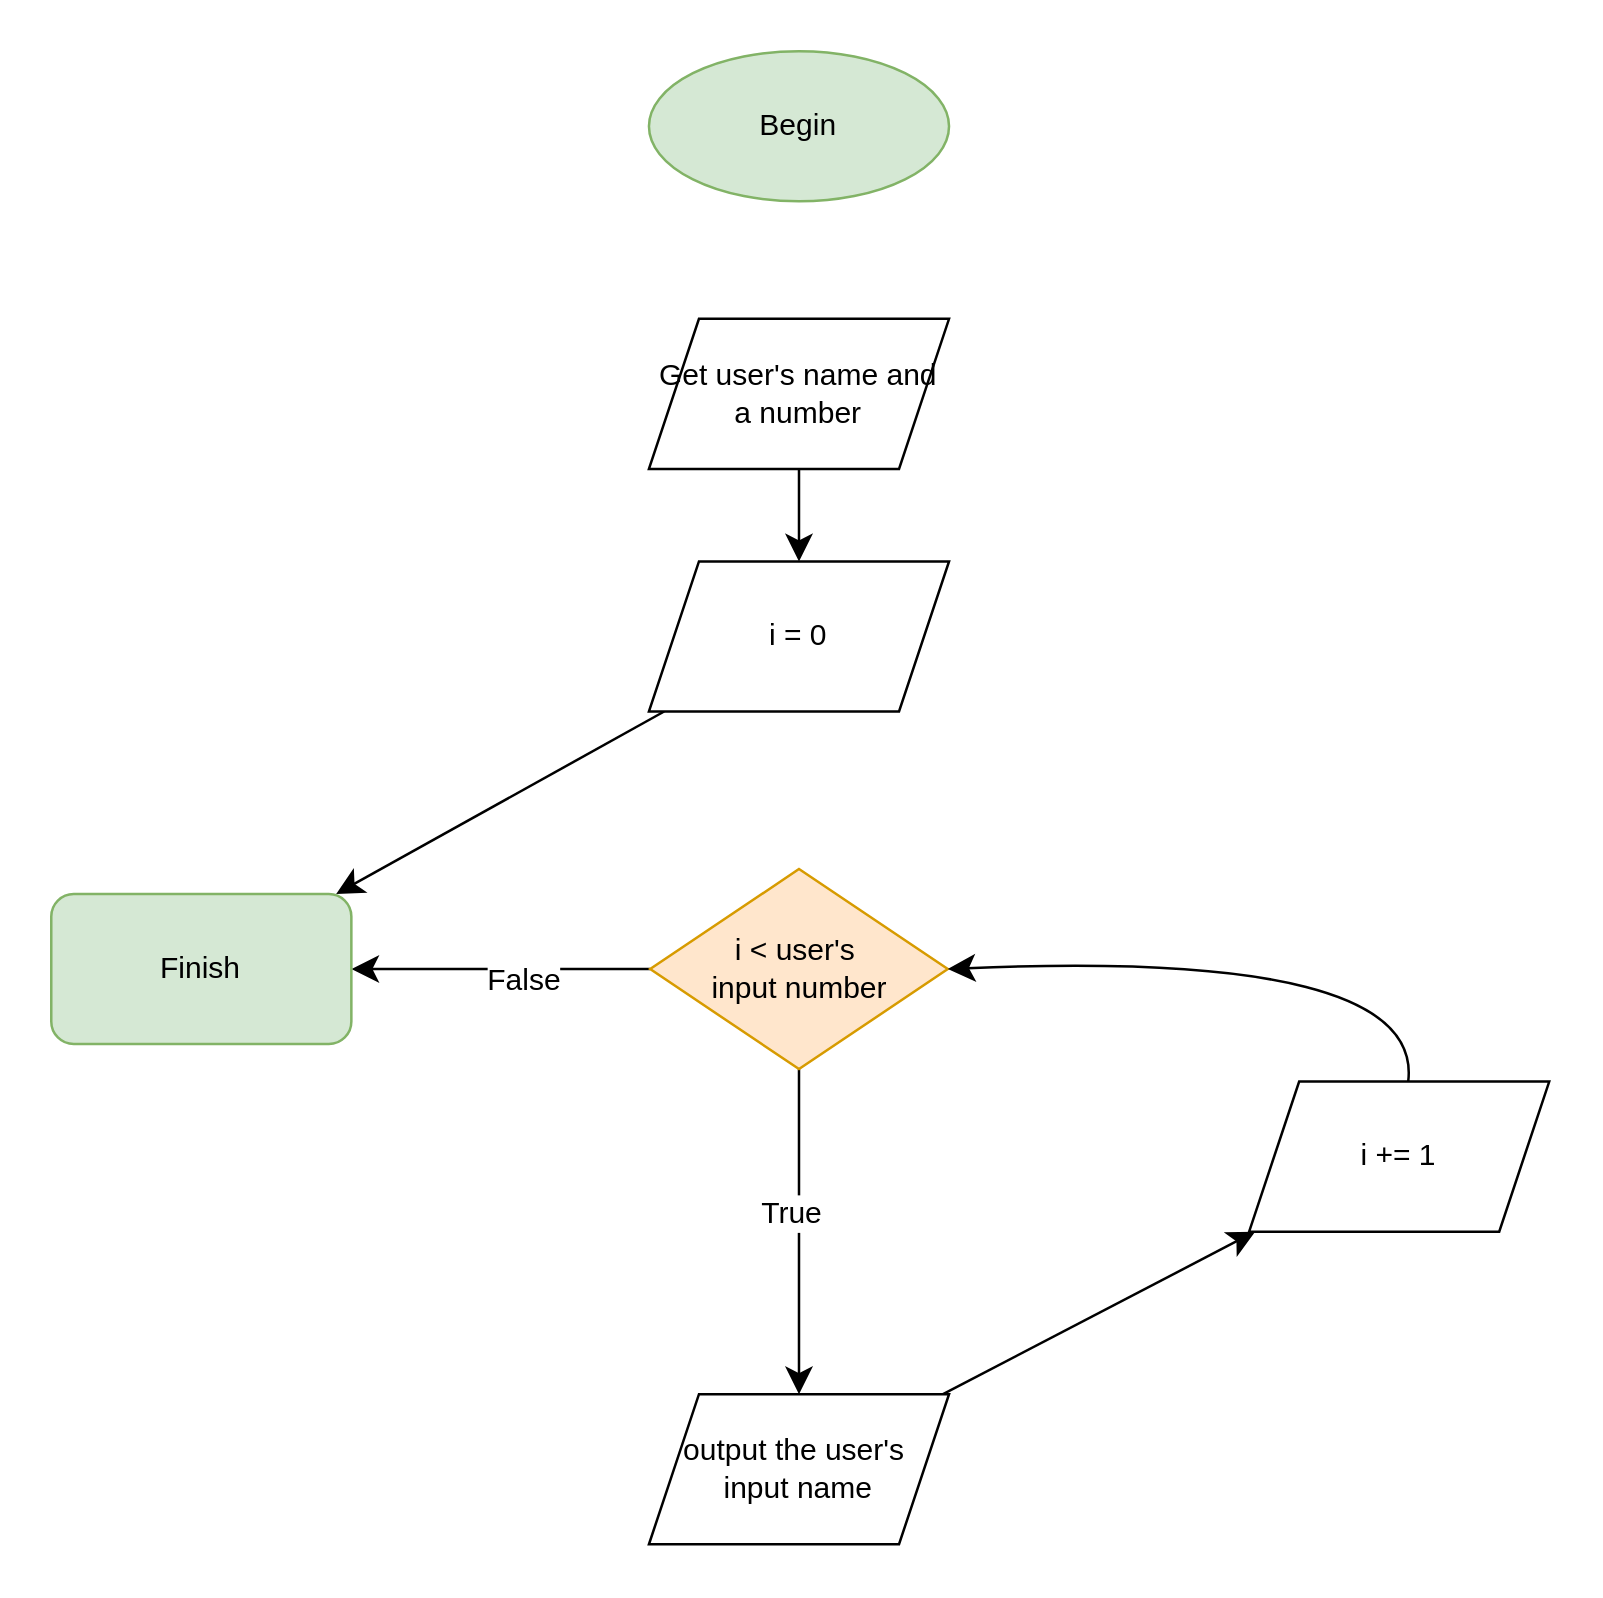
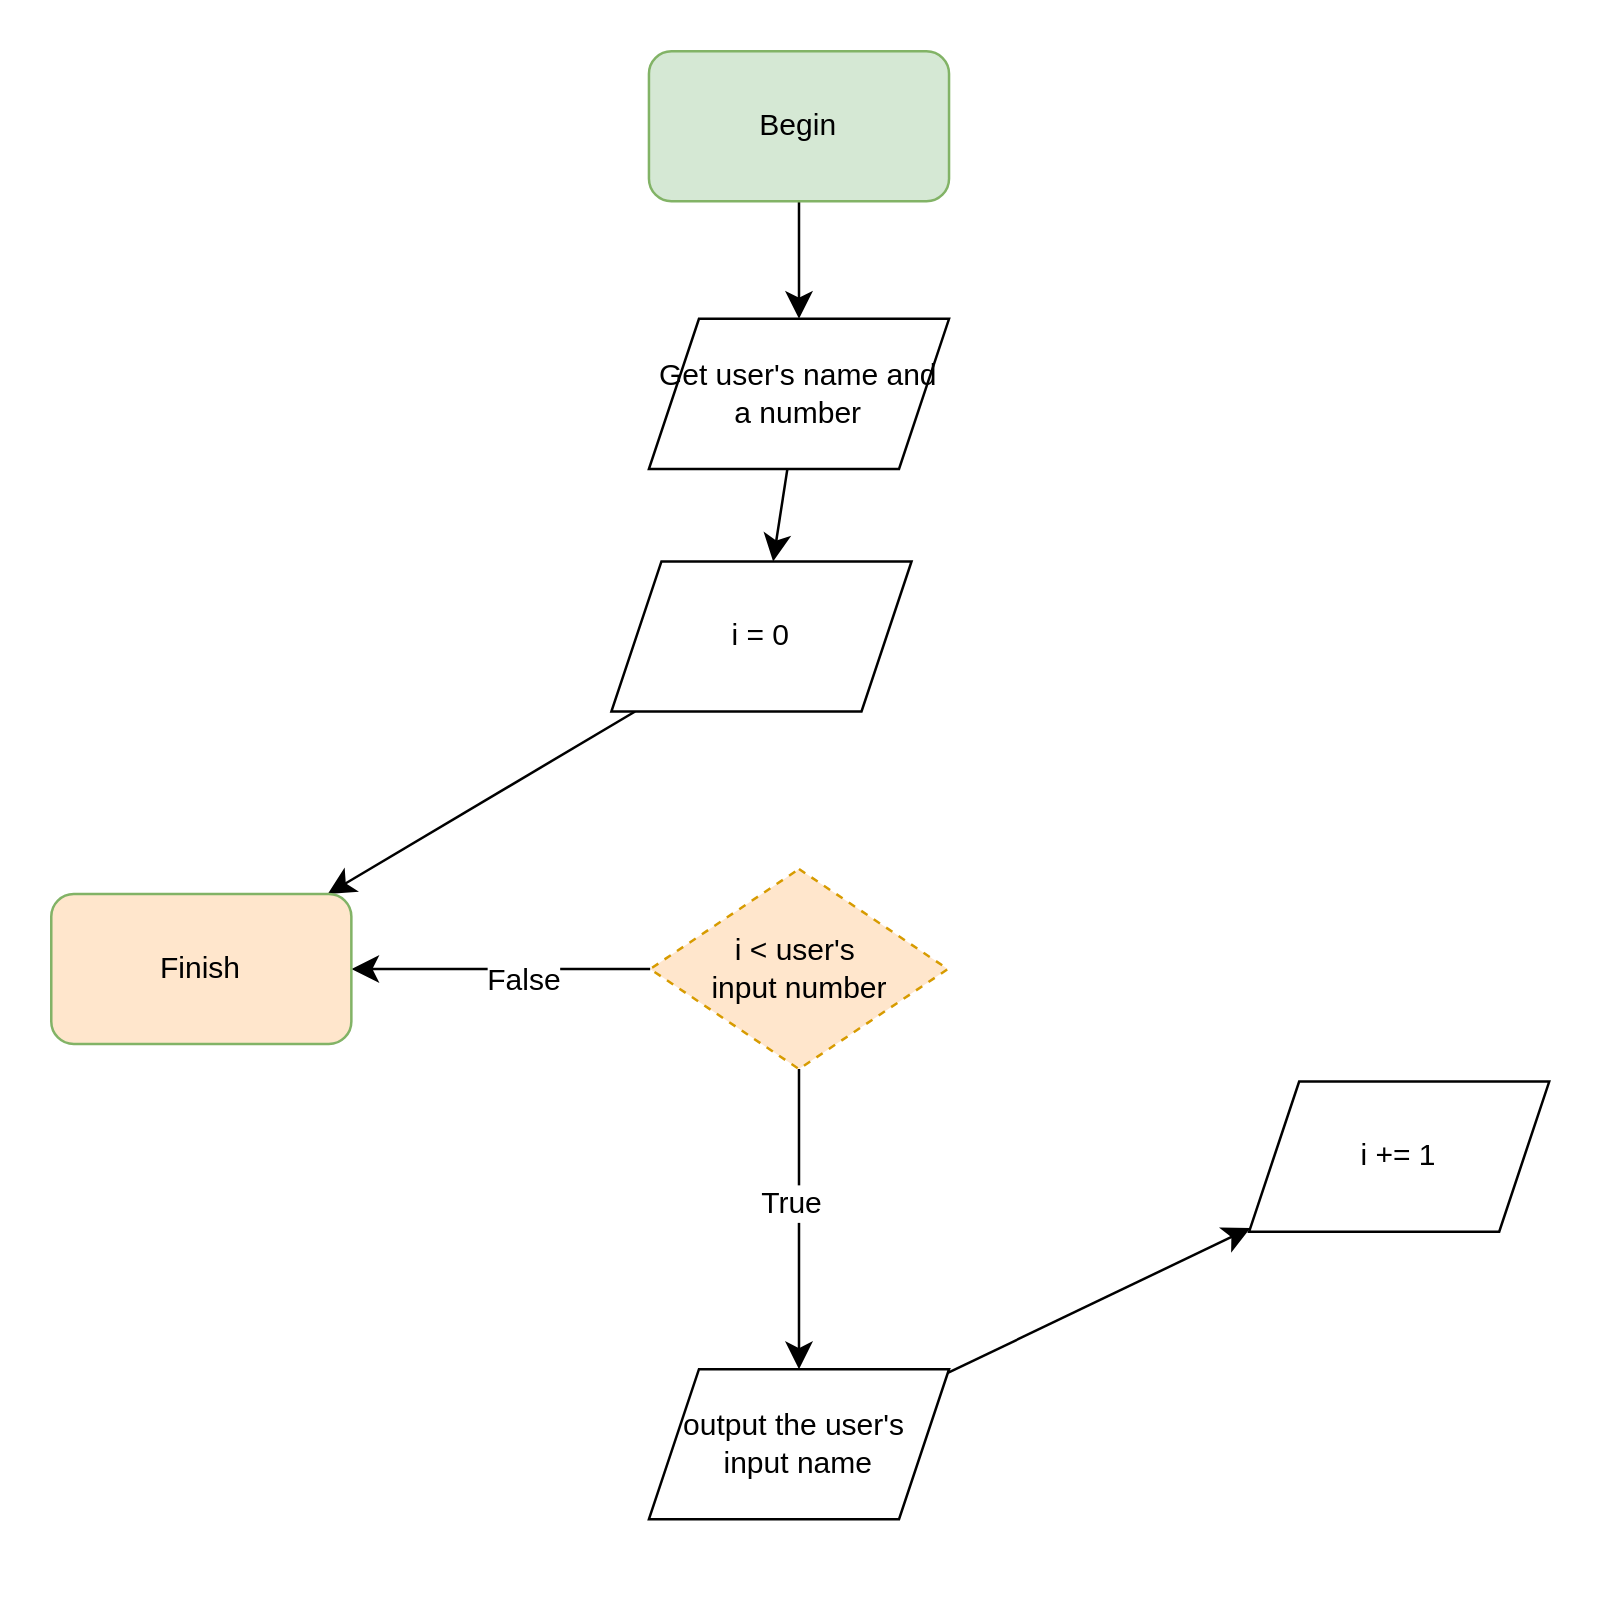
(799, 126) -> (799, 126)
none -> (799, 251)
(799, 636) -> (761, 636)
(201, 969) -> (201, 969)
(799, 969) -> (799, 969)
(1213, 972) -> none
(799, 1469) -> (799, 1444)
